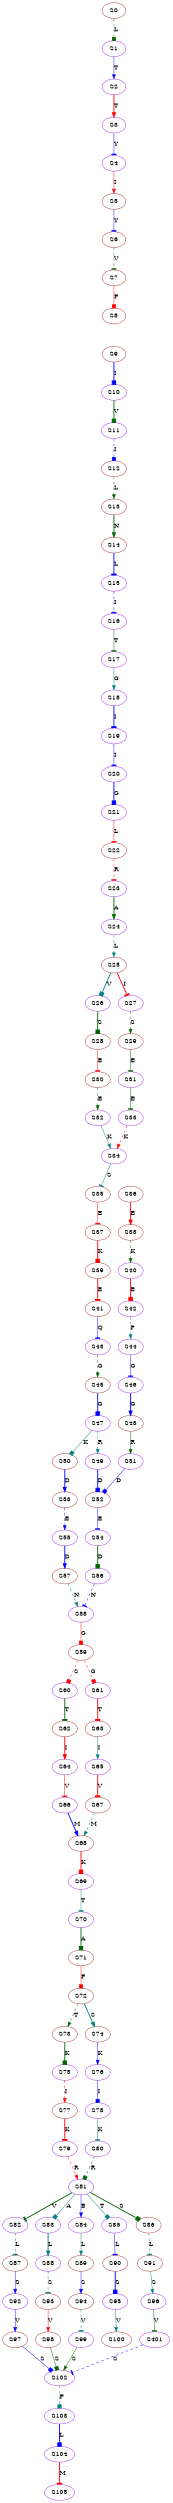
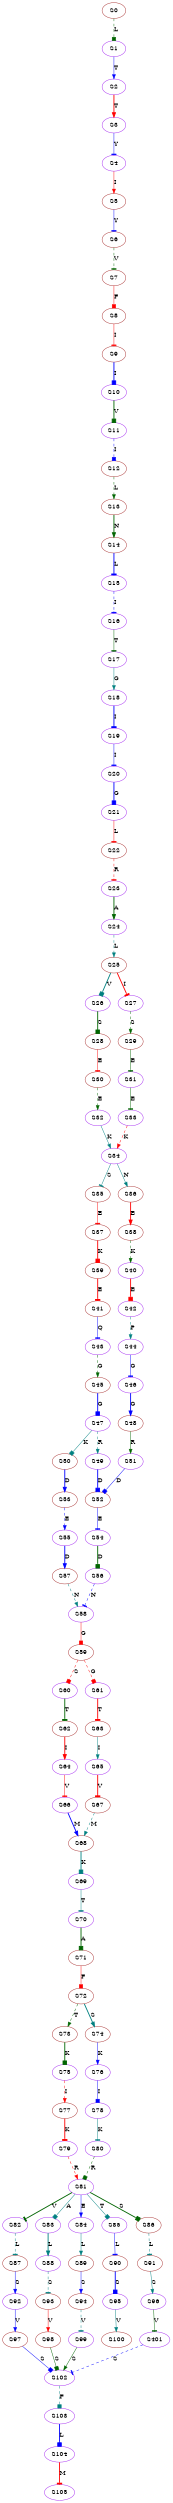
none -> (114, 334)
none -> (121, 1173)
(81, 1860) -> (81, 1860)
